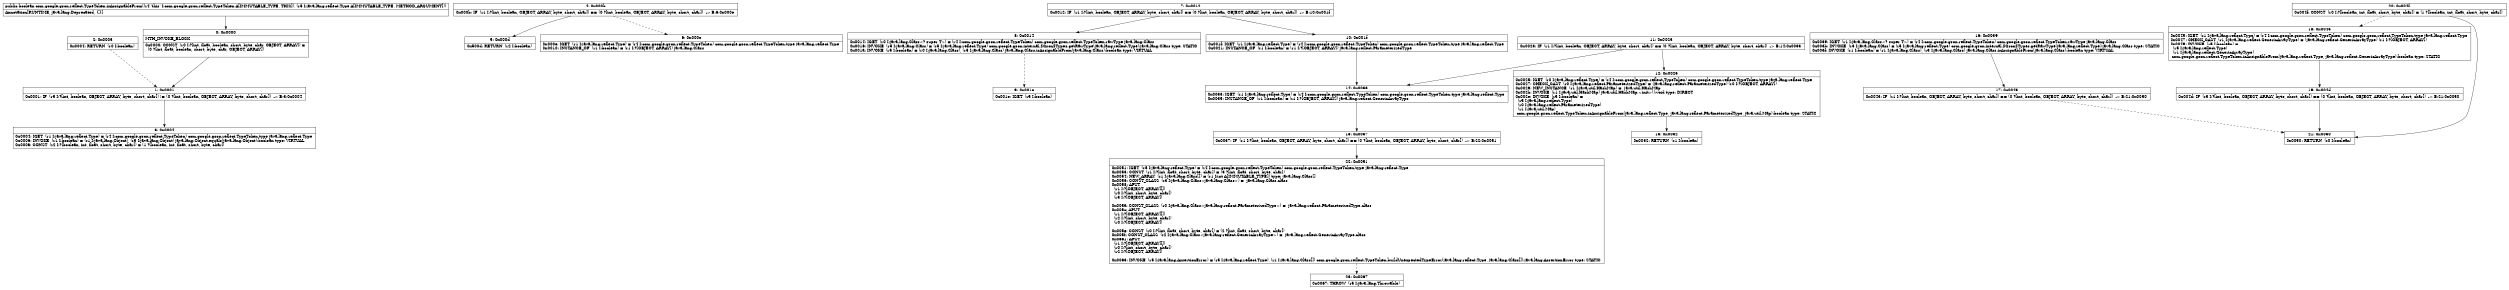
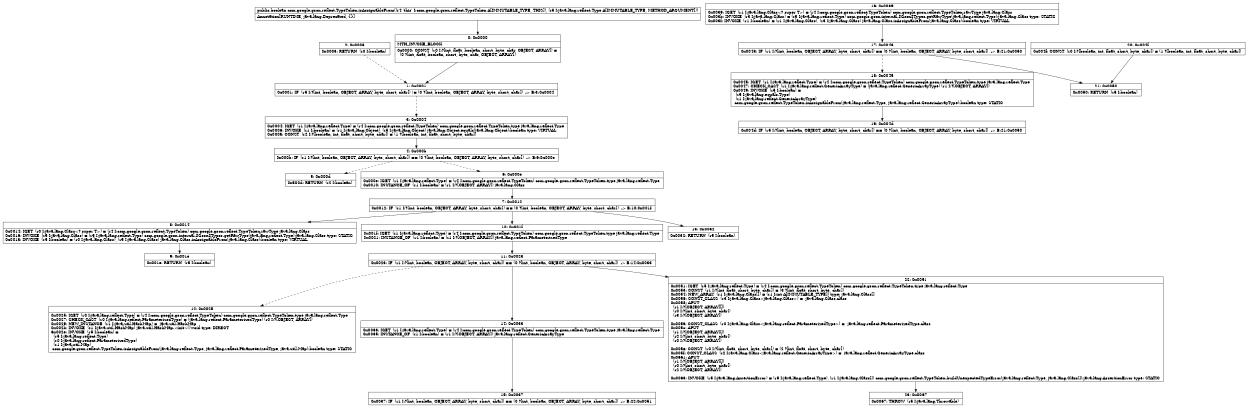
(2373, 21) -> (882, 62)
(543, 25) -> (370, 167)
(103, 46) -> (355, 52)
(2199, 48) -> (762, 95)
(1663, 59) -> (342, 281)
(1357, 67) -> (512, 246)
(1024, 69) -> (180, 247)
(1024, 97) -> (180, 263)
(1550, 97) -> (86, 332)
(164, 112) -> (416, 105)
(2320, 114) -> none
(2166, 116) -> (1005, 67)
(1667, 123) -> (637, 217)
(1667, 141) -> (703, 236)
(2320, 141) -> (1106, 93)
none -> (416, 142)
(1357, 150) -> (625, 271)
none -> (512, 192)
(1357, 267) -> (916, 386)
